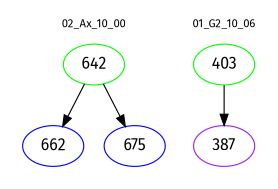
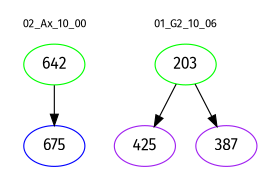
(224, 65) -> (186, 65)
(53, 146) -> none
none -> (145, 146)
